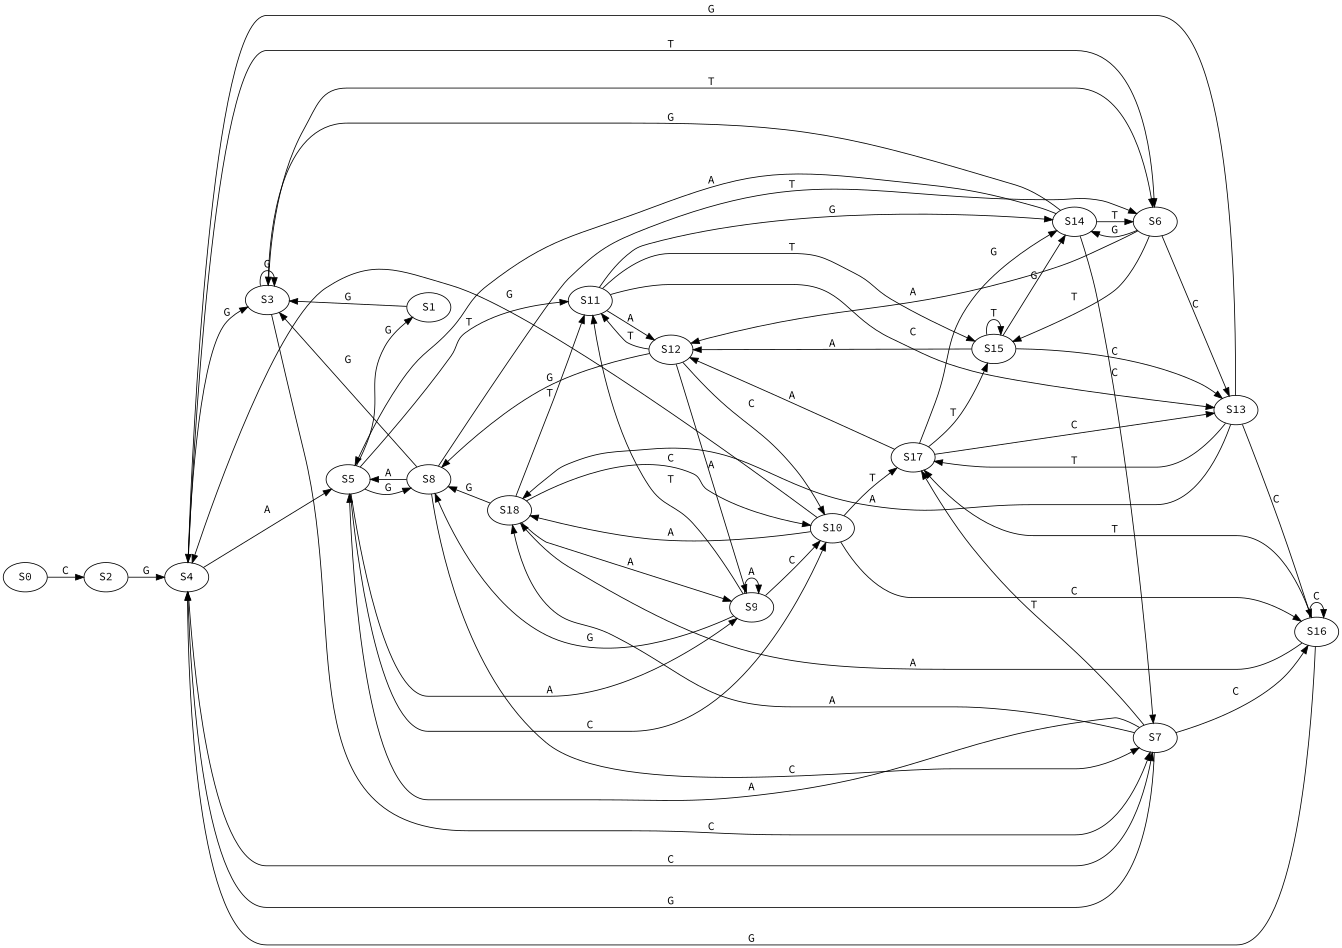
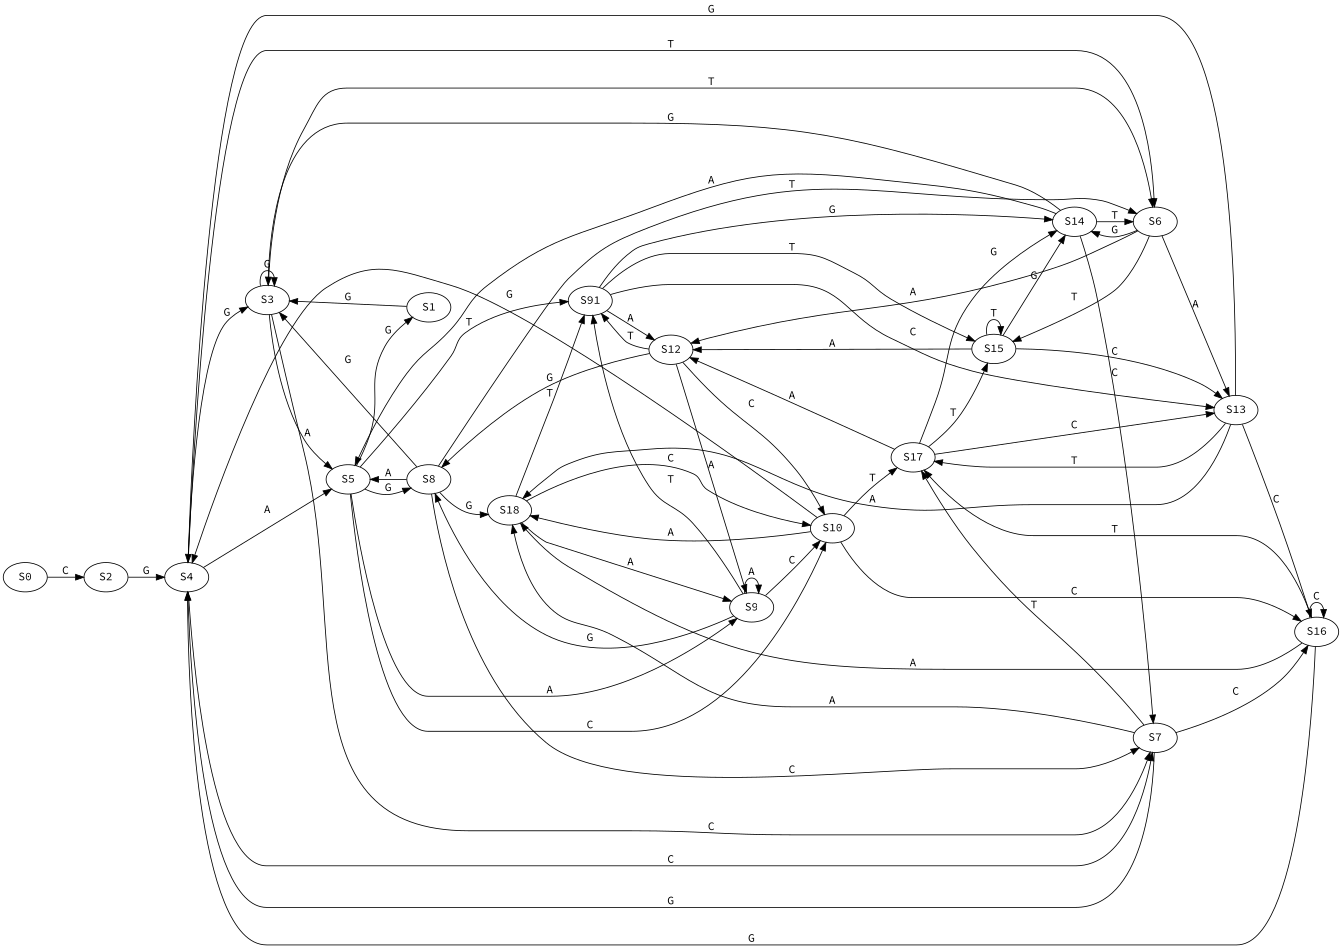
(590, 301) -> (590, 301)
(1196, 305) -> (1196, 305)
(473, 496) -> (458, 508)
(629, 800) -> (285, 395)
